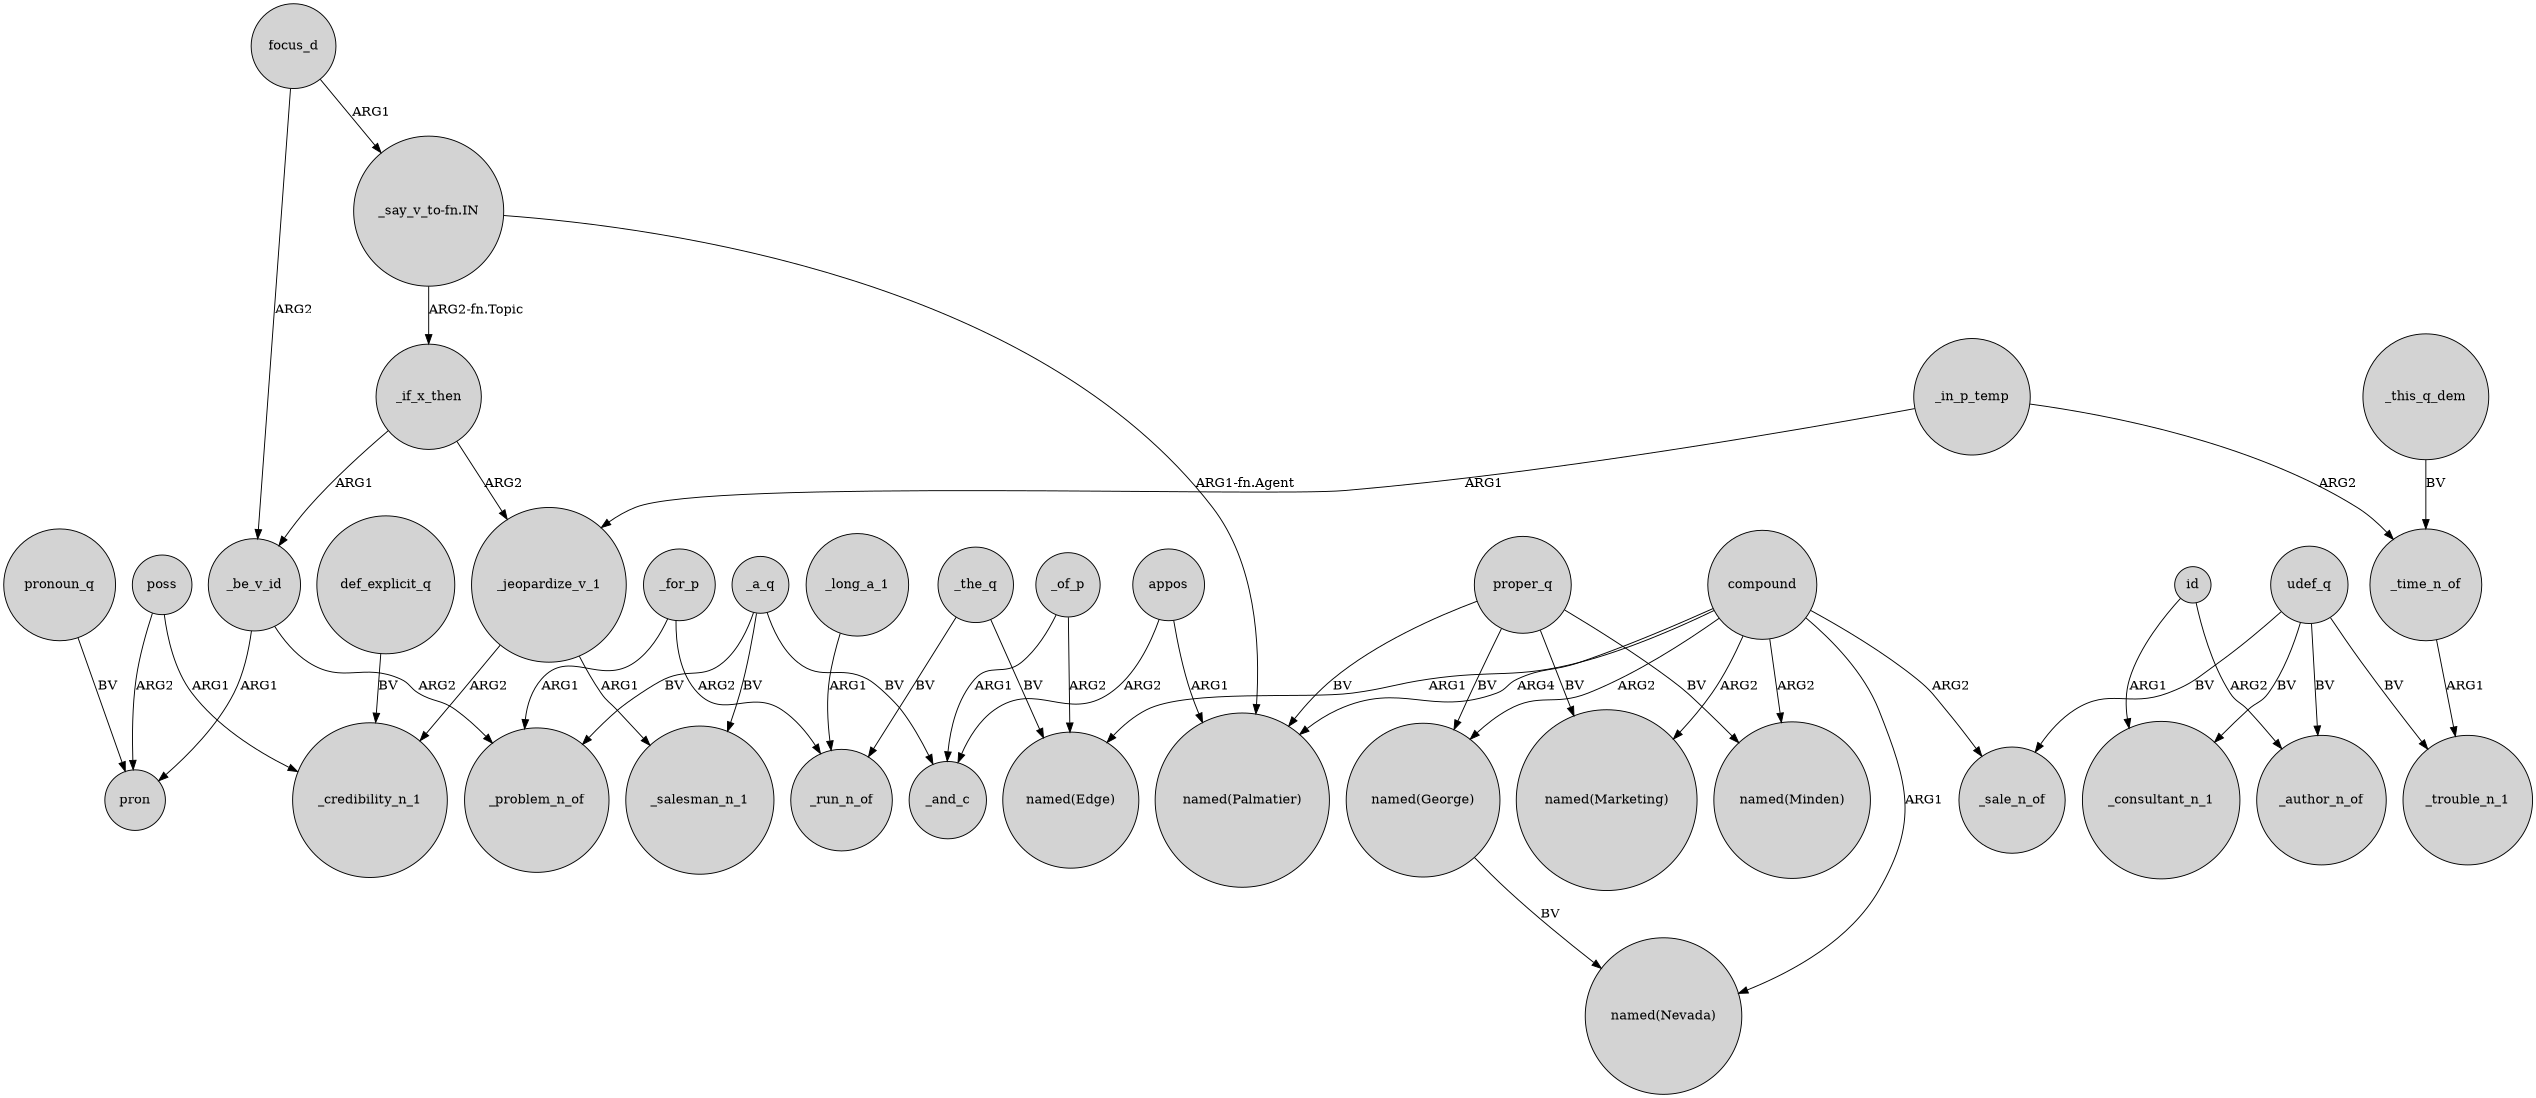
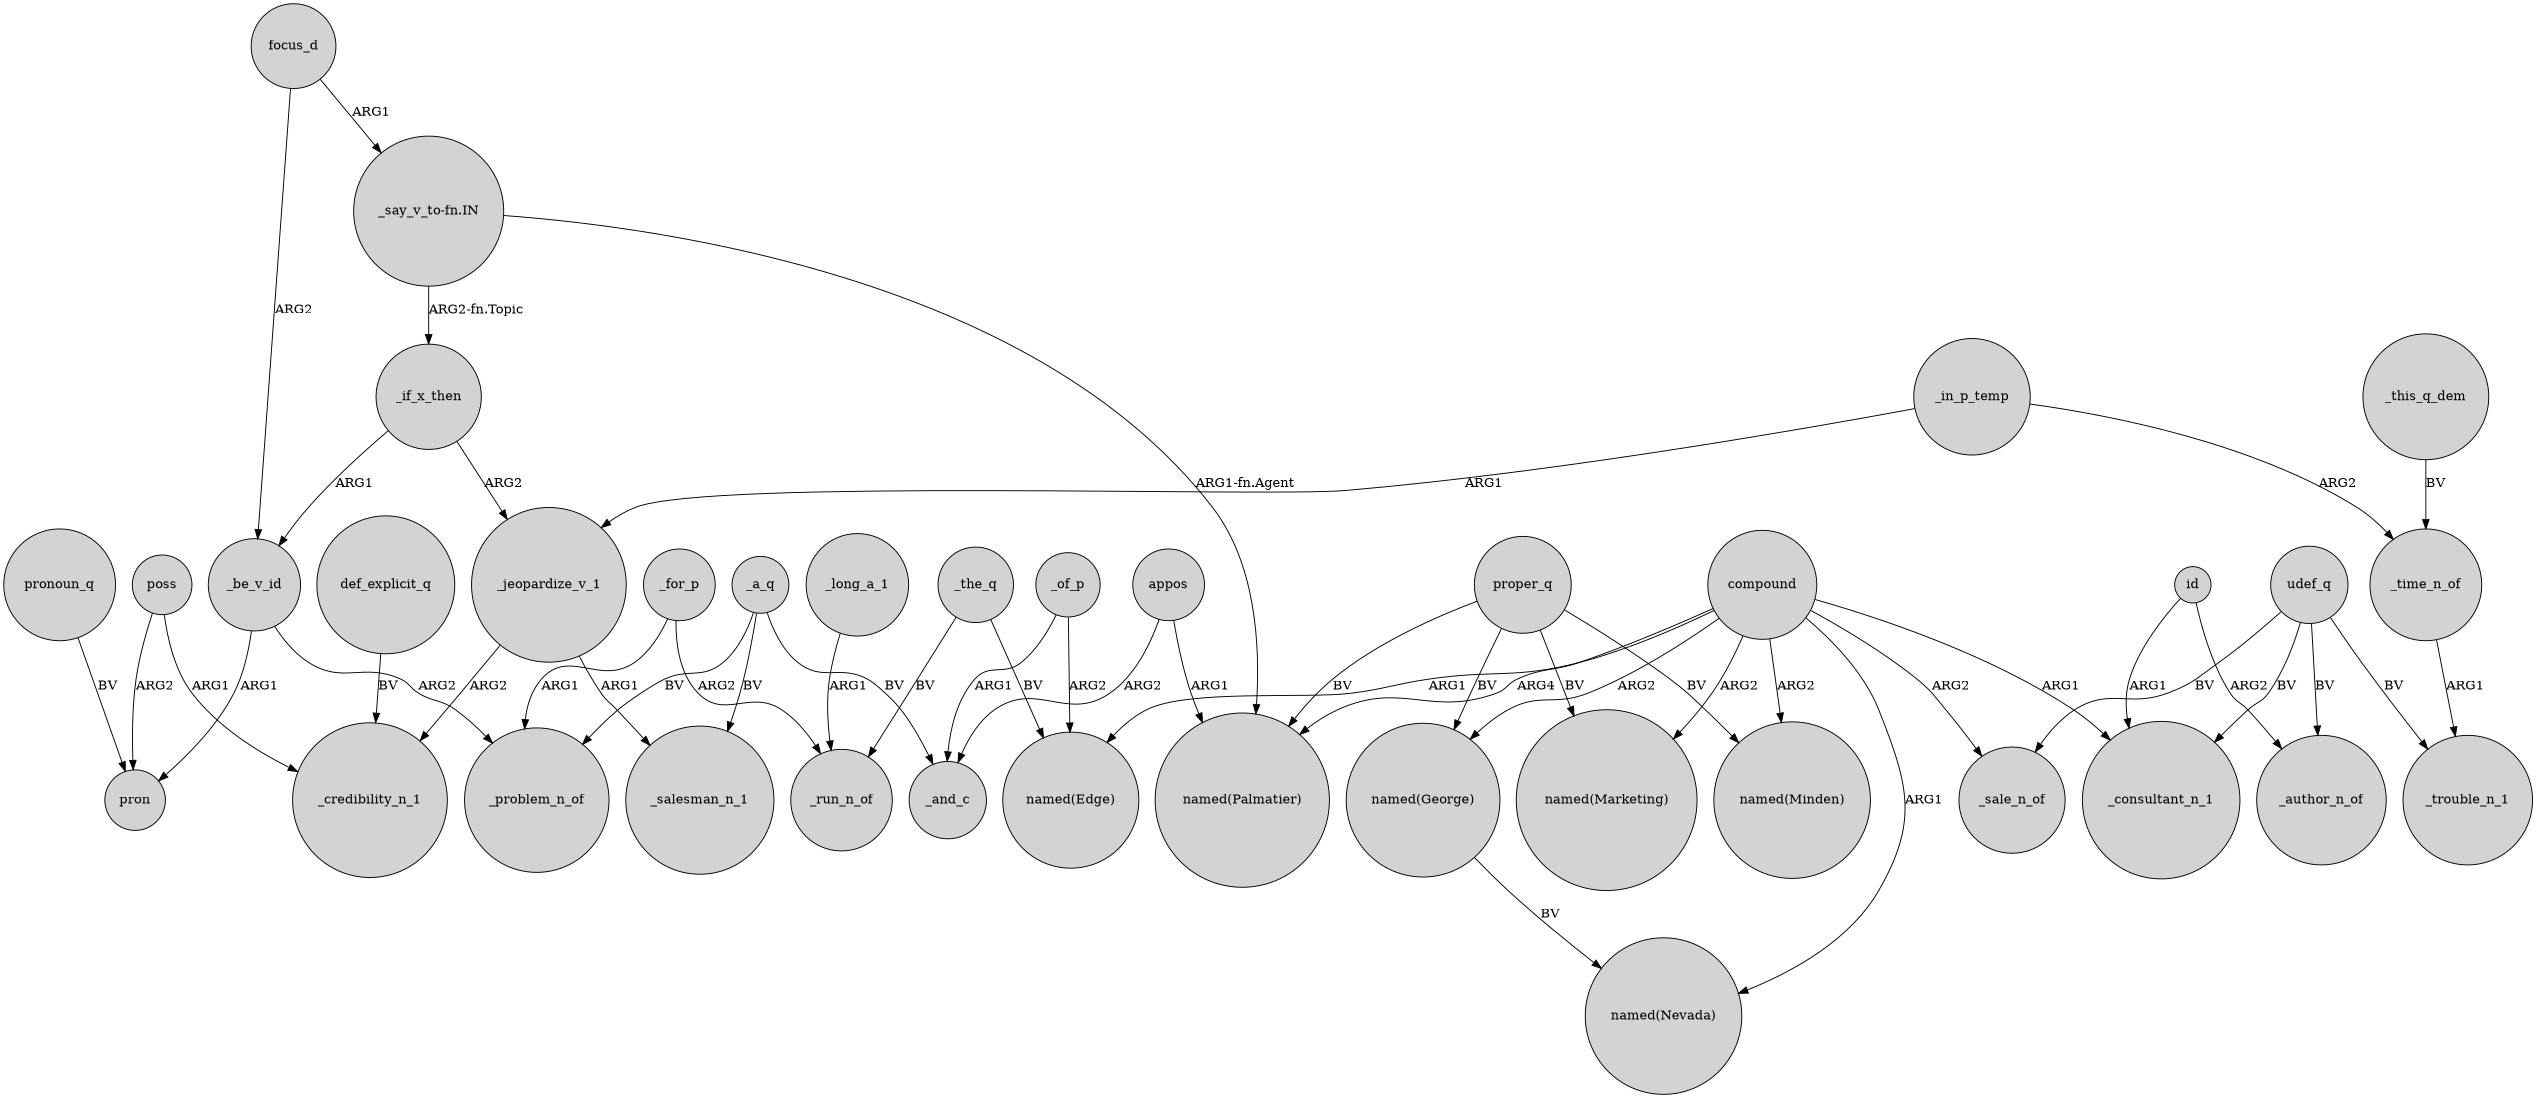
none -> (1966, 653)
